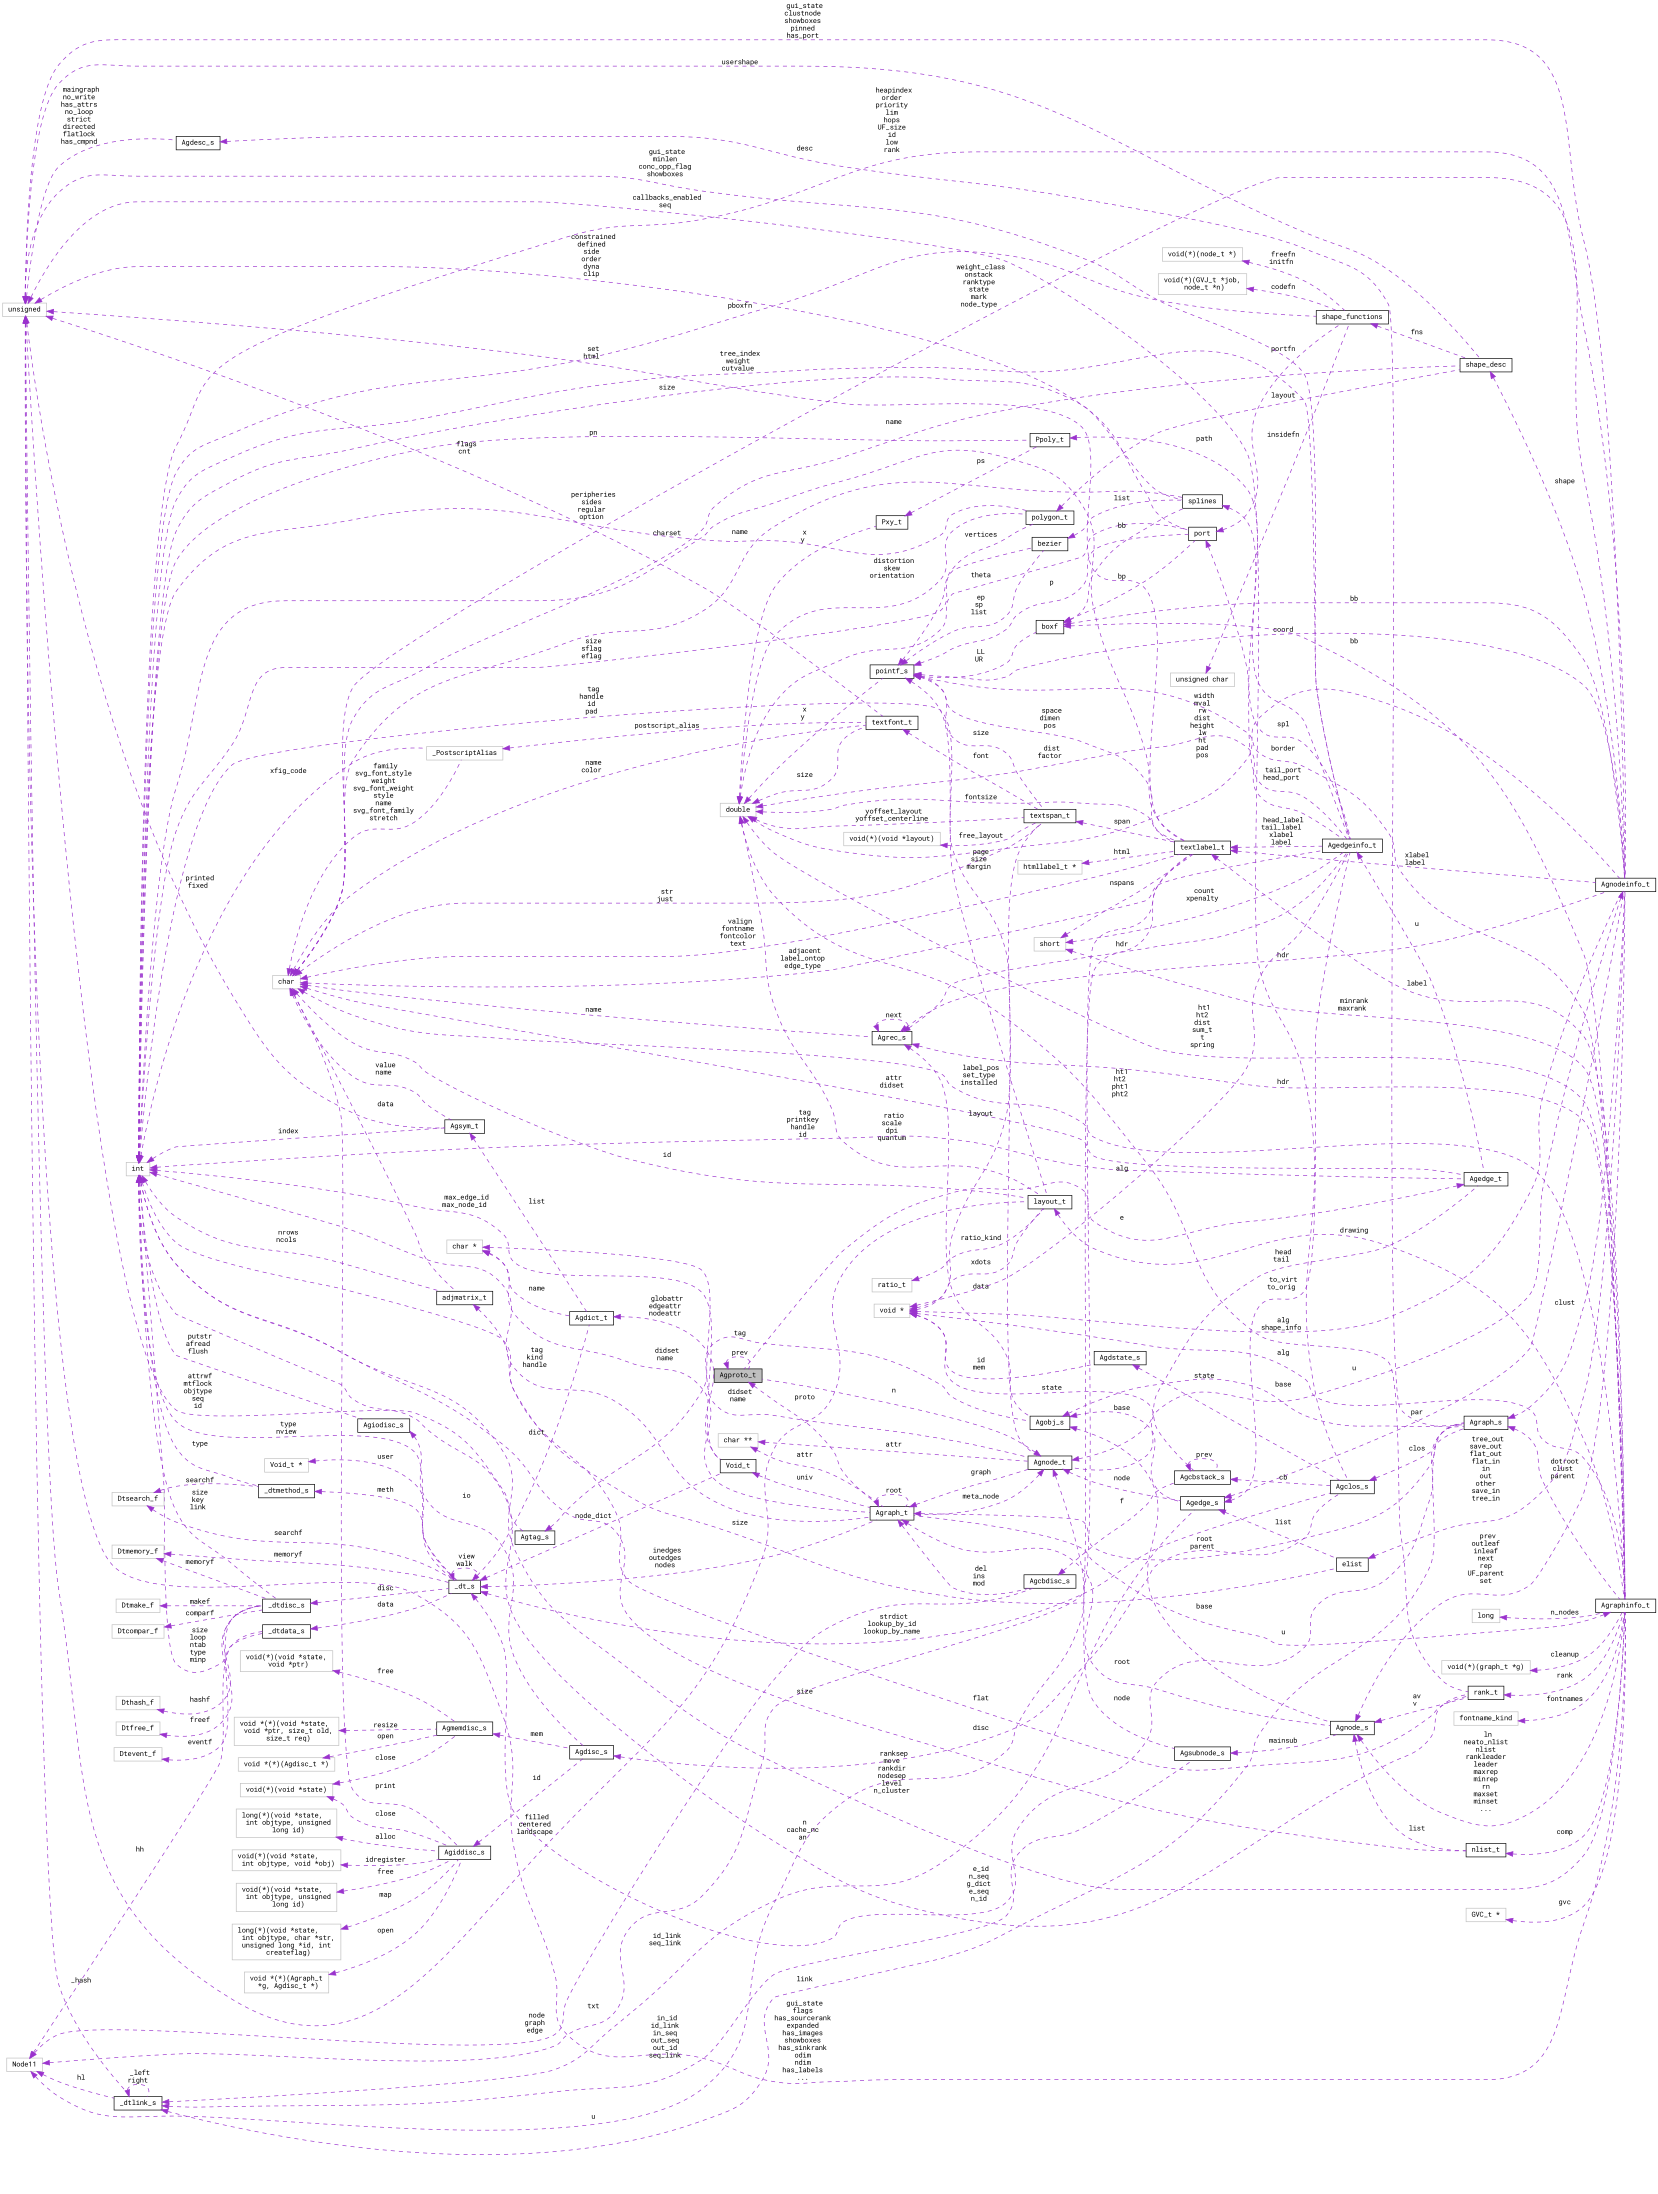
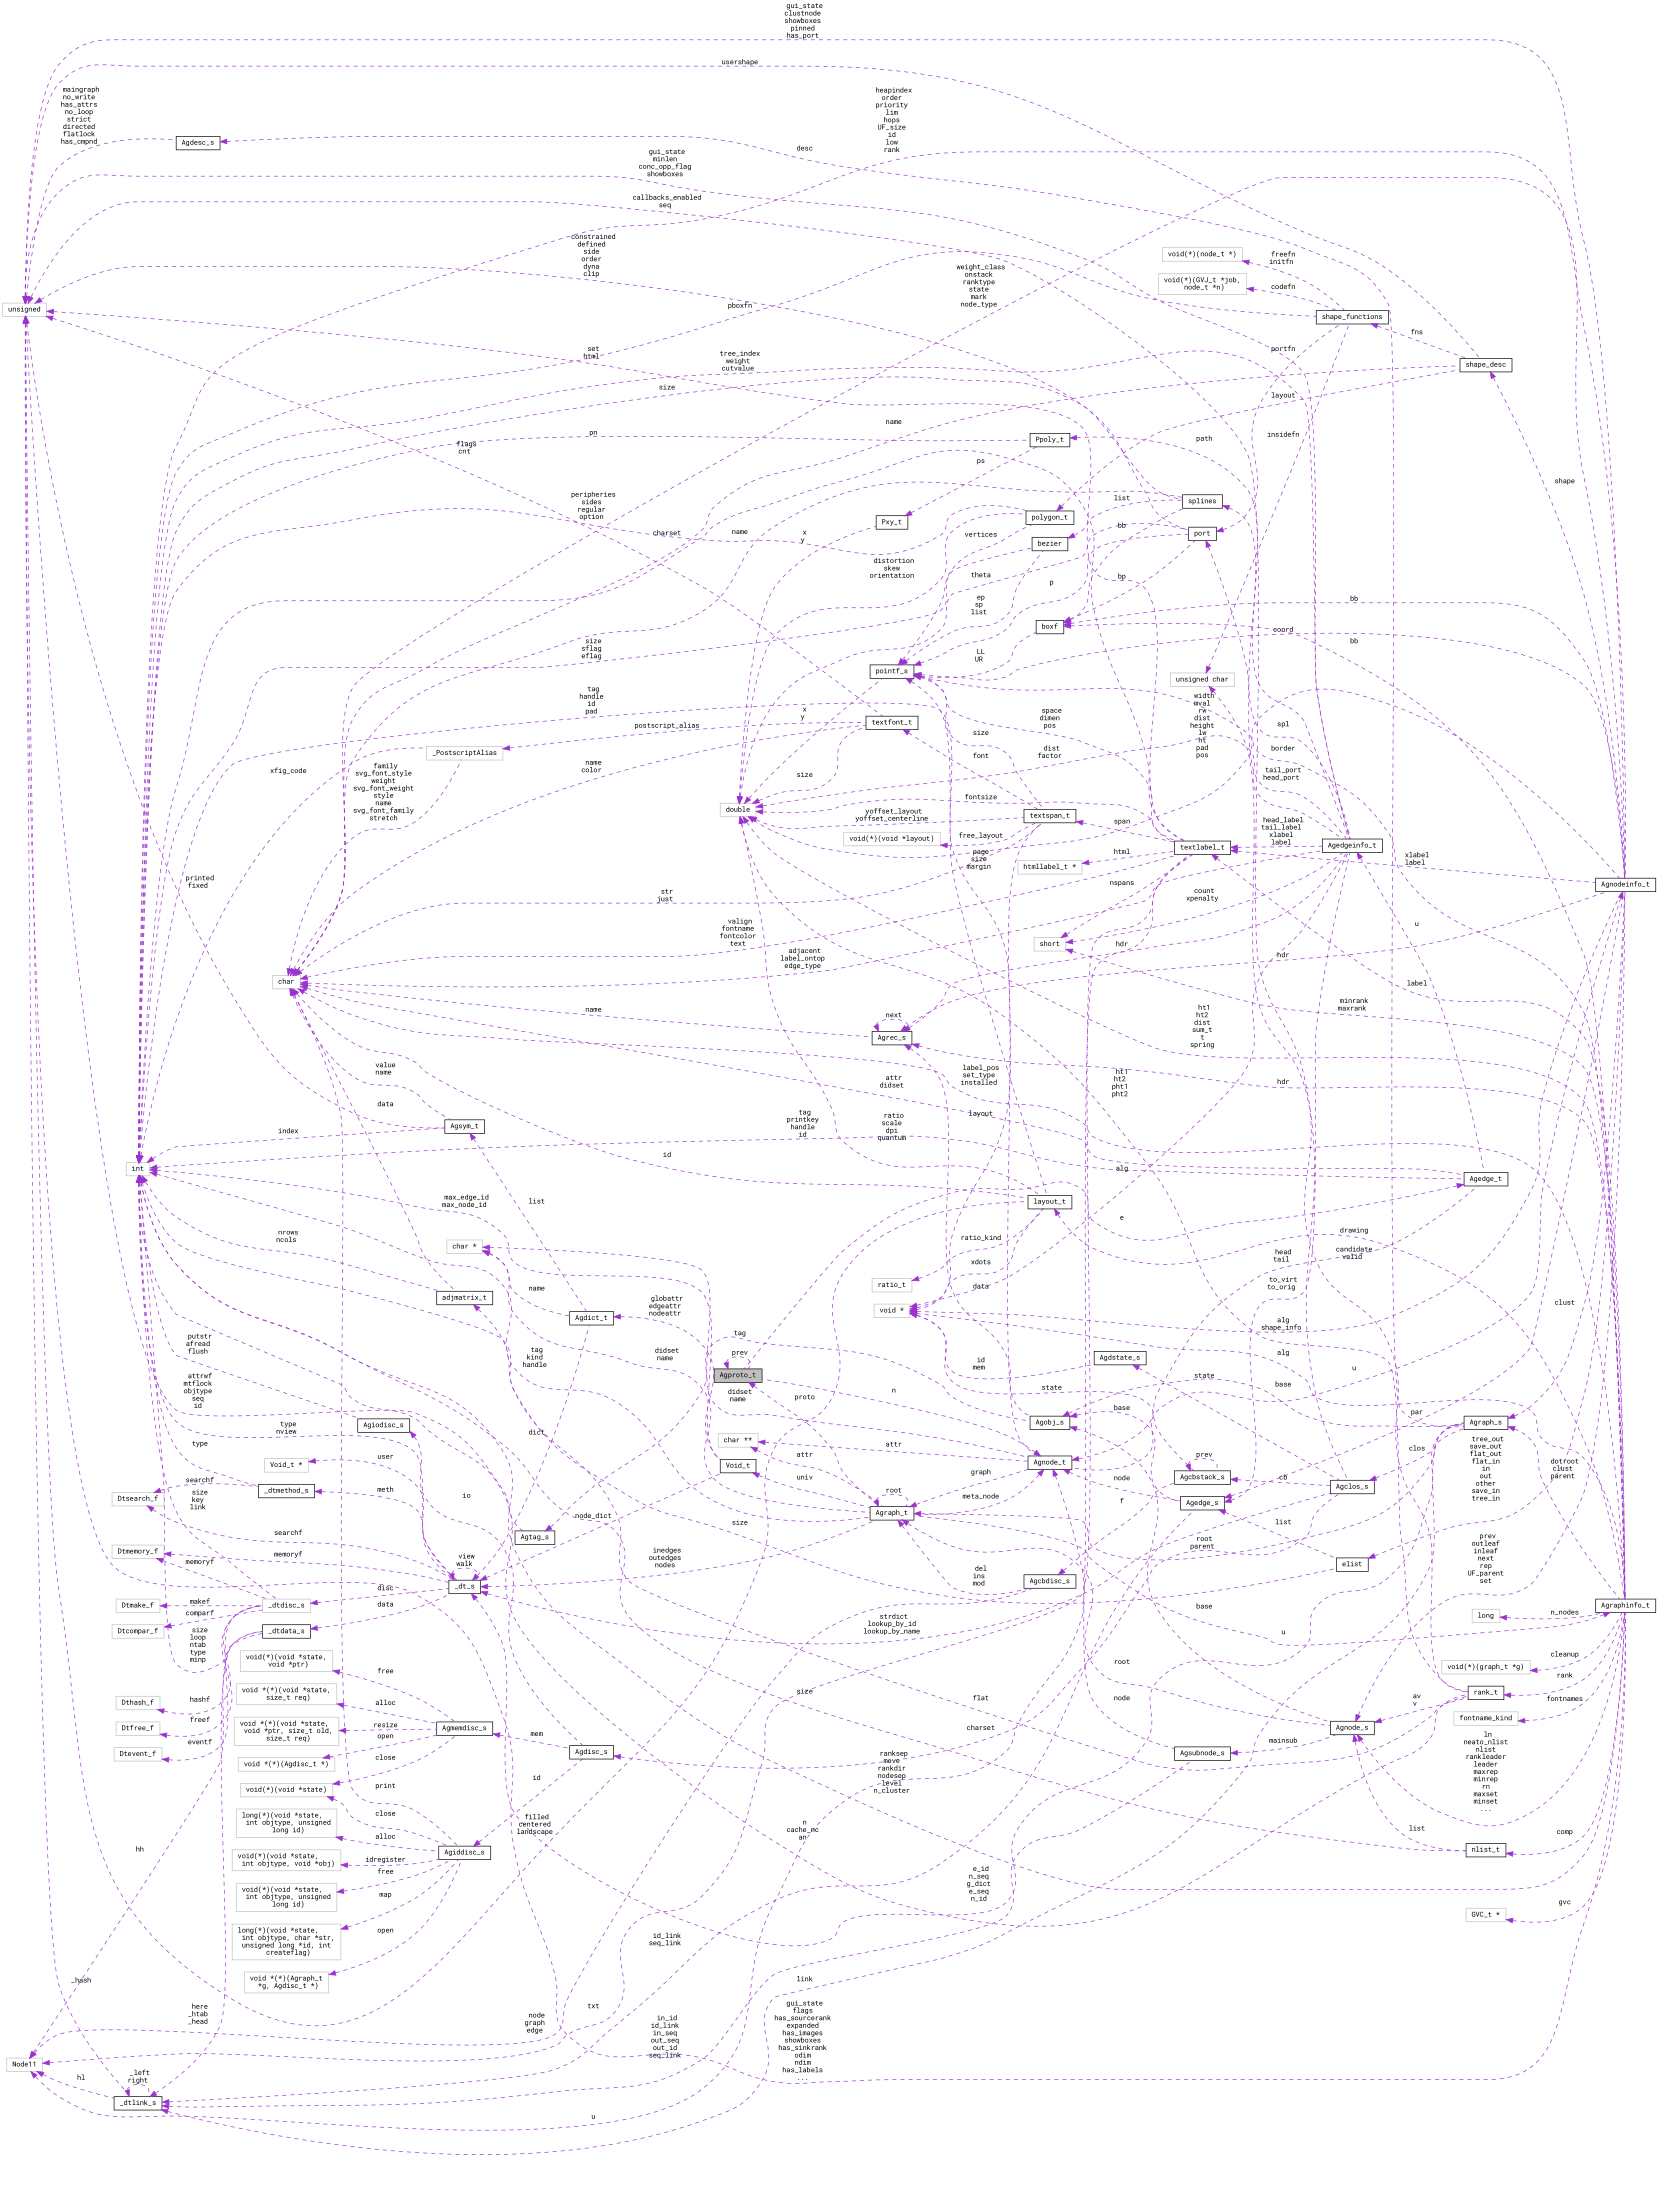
none -> (1305, 1209)
(287, 1606) -> (287, 1606)
none -> (287, 1694)
(979, 1728) -> (979, 1728)
none -> (224, 1865)
